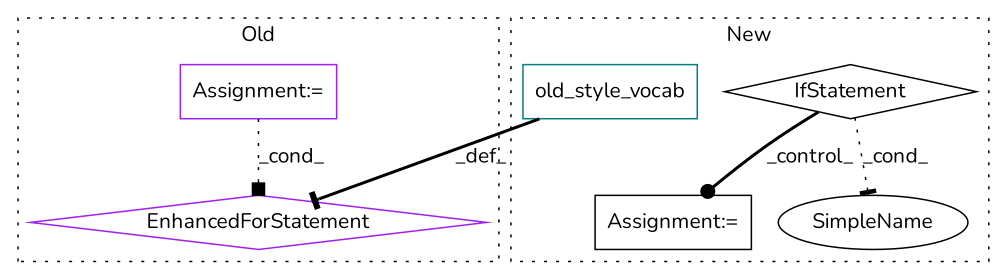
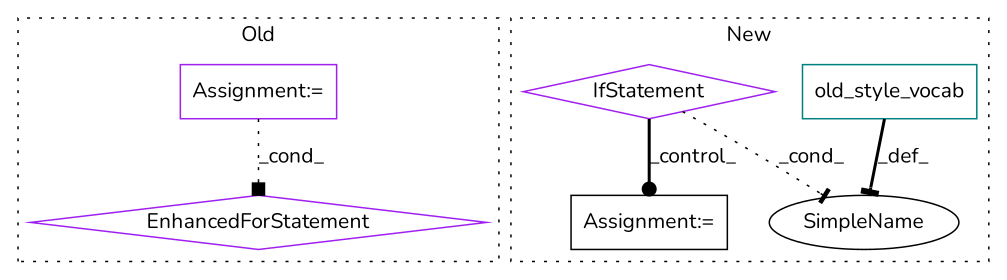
(851, 92) -> (649, 92)
(429, 159) -> (878, 153)
